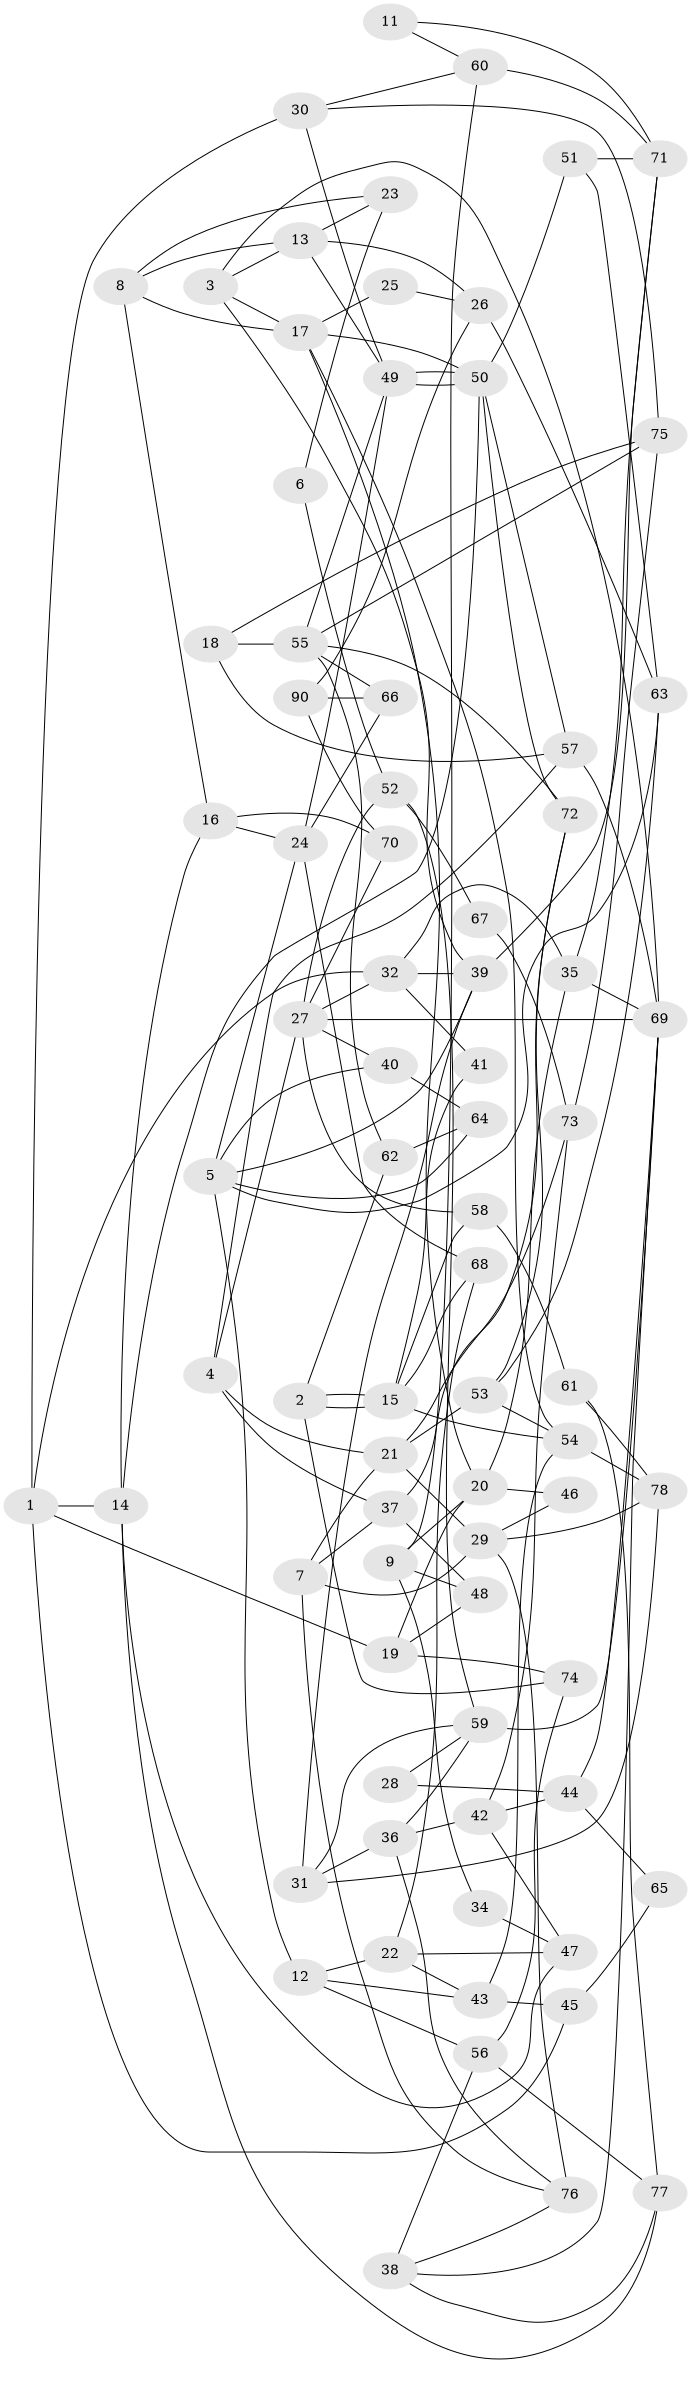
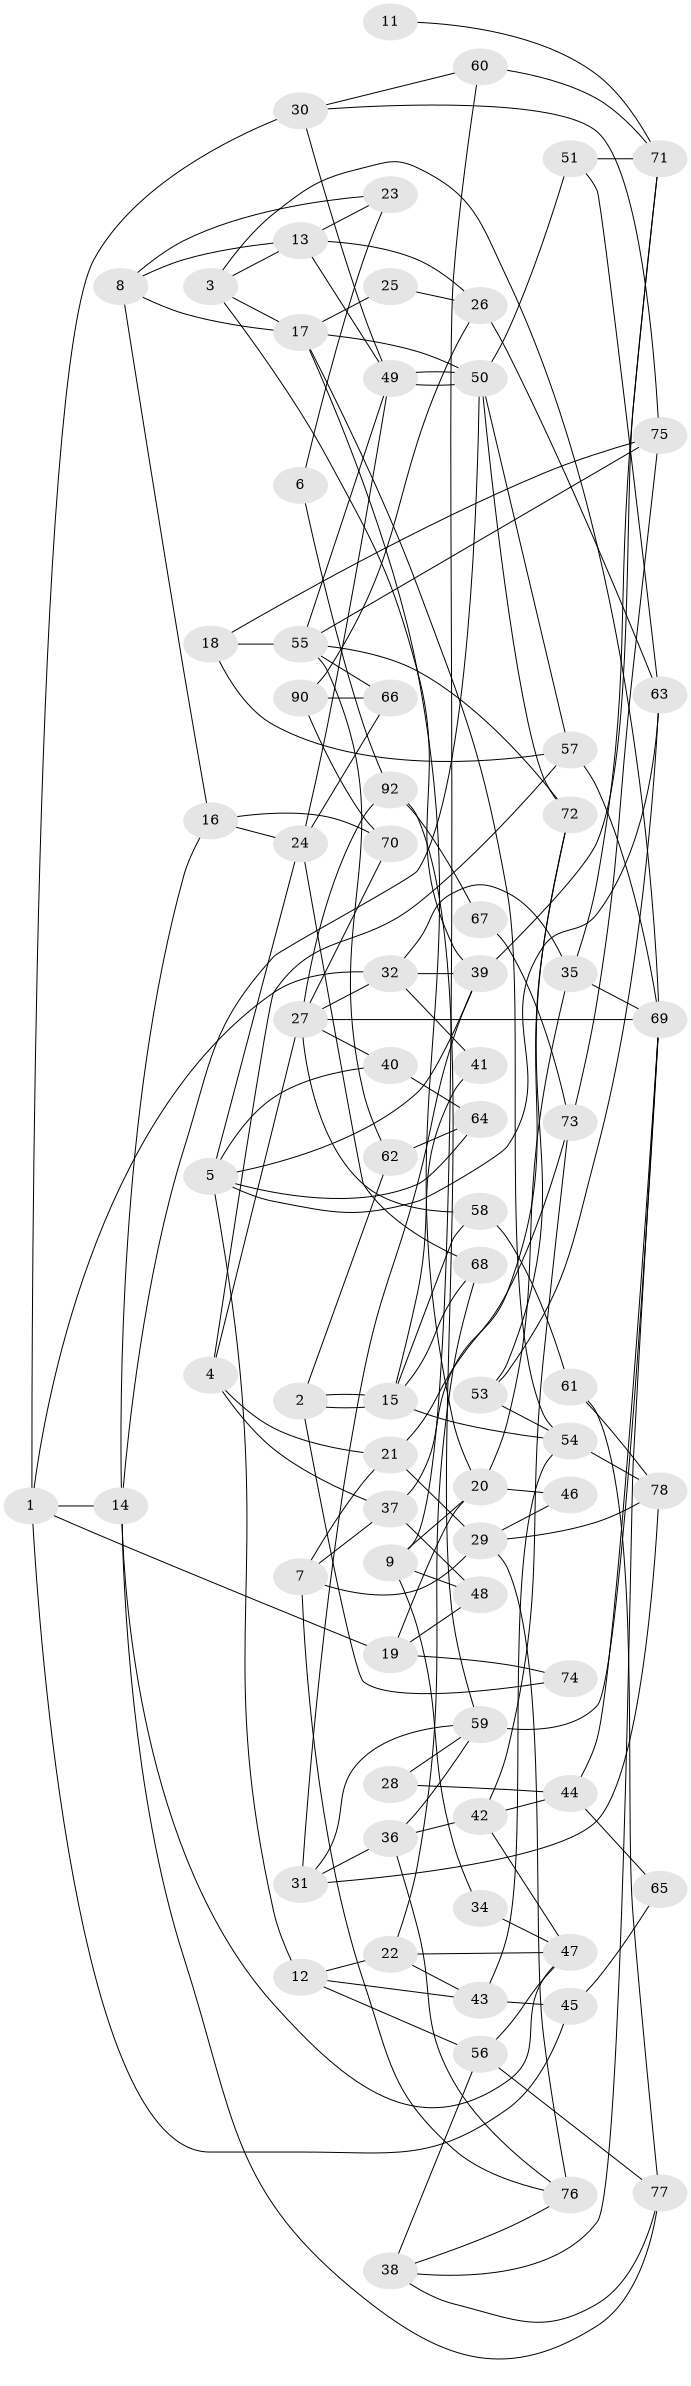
(435, 44) -> none
(390, 790) -> (390, 790)
(429, 1429) -> none
(531, 1959) -> (521, 2009)
